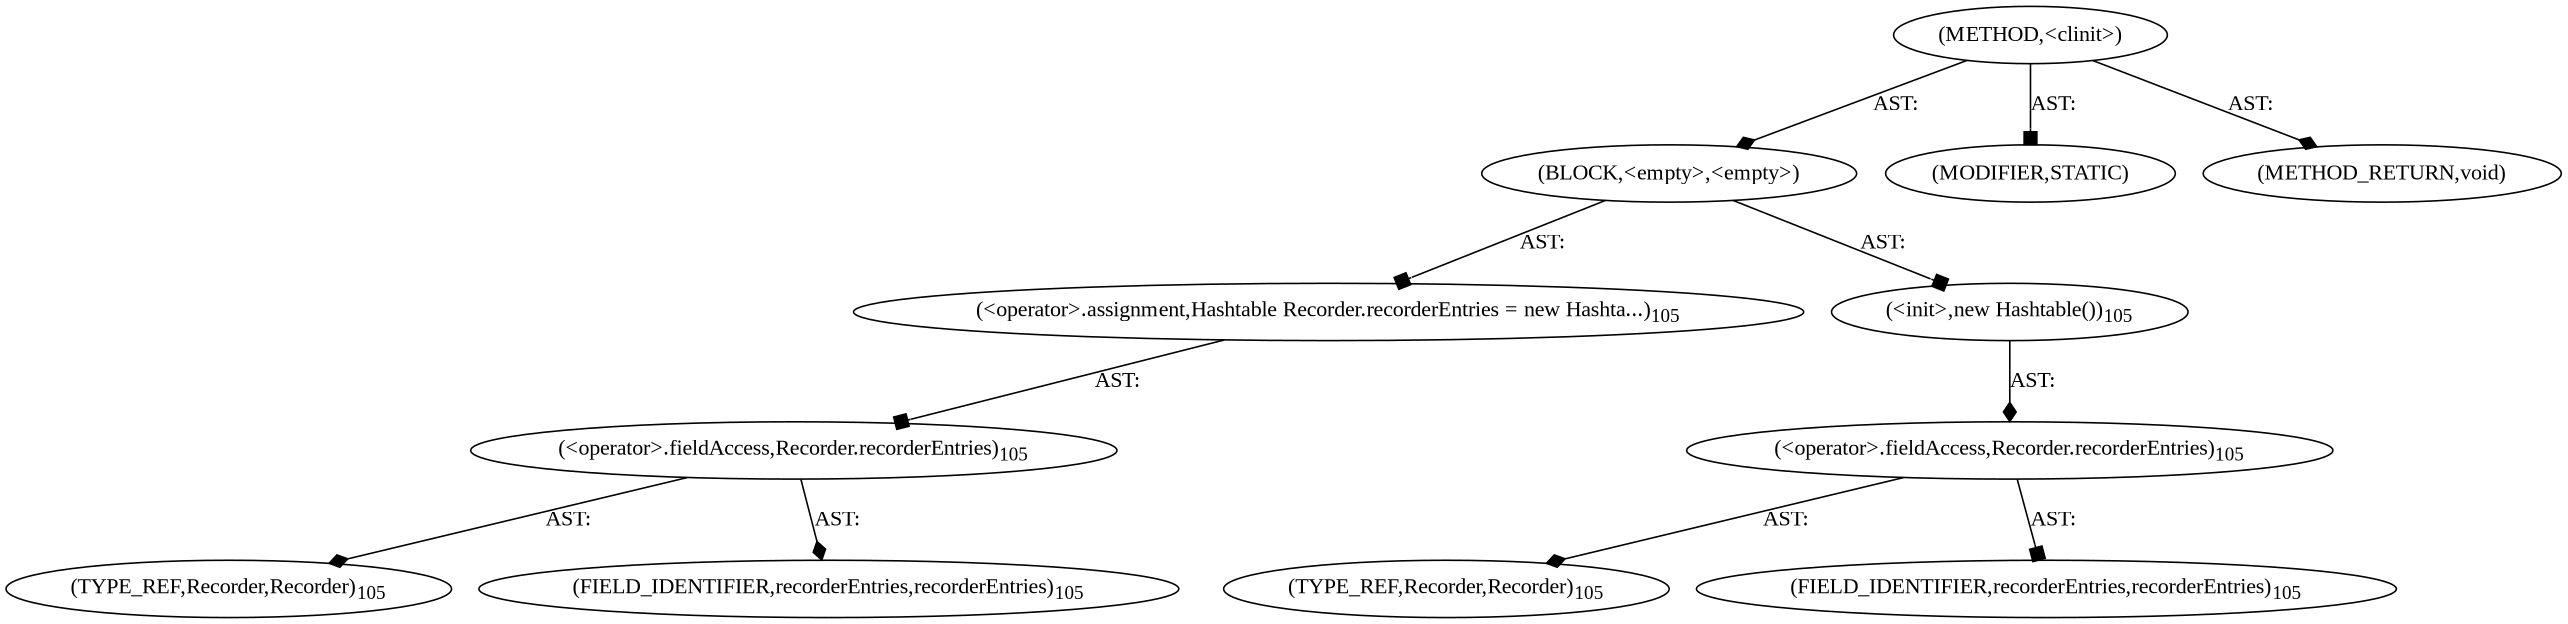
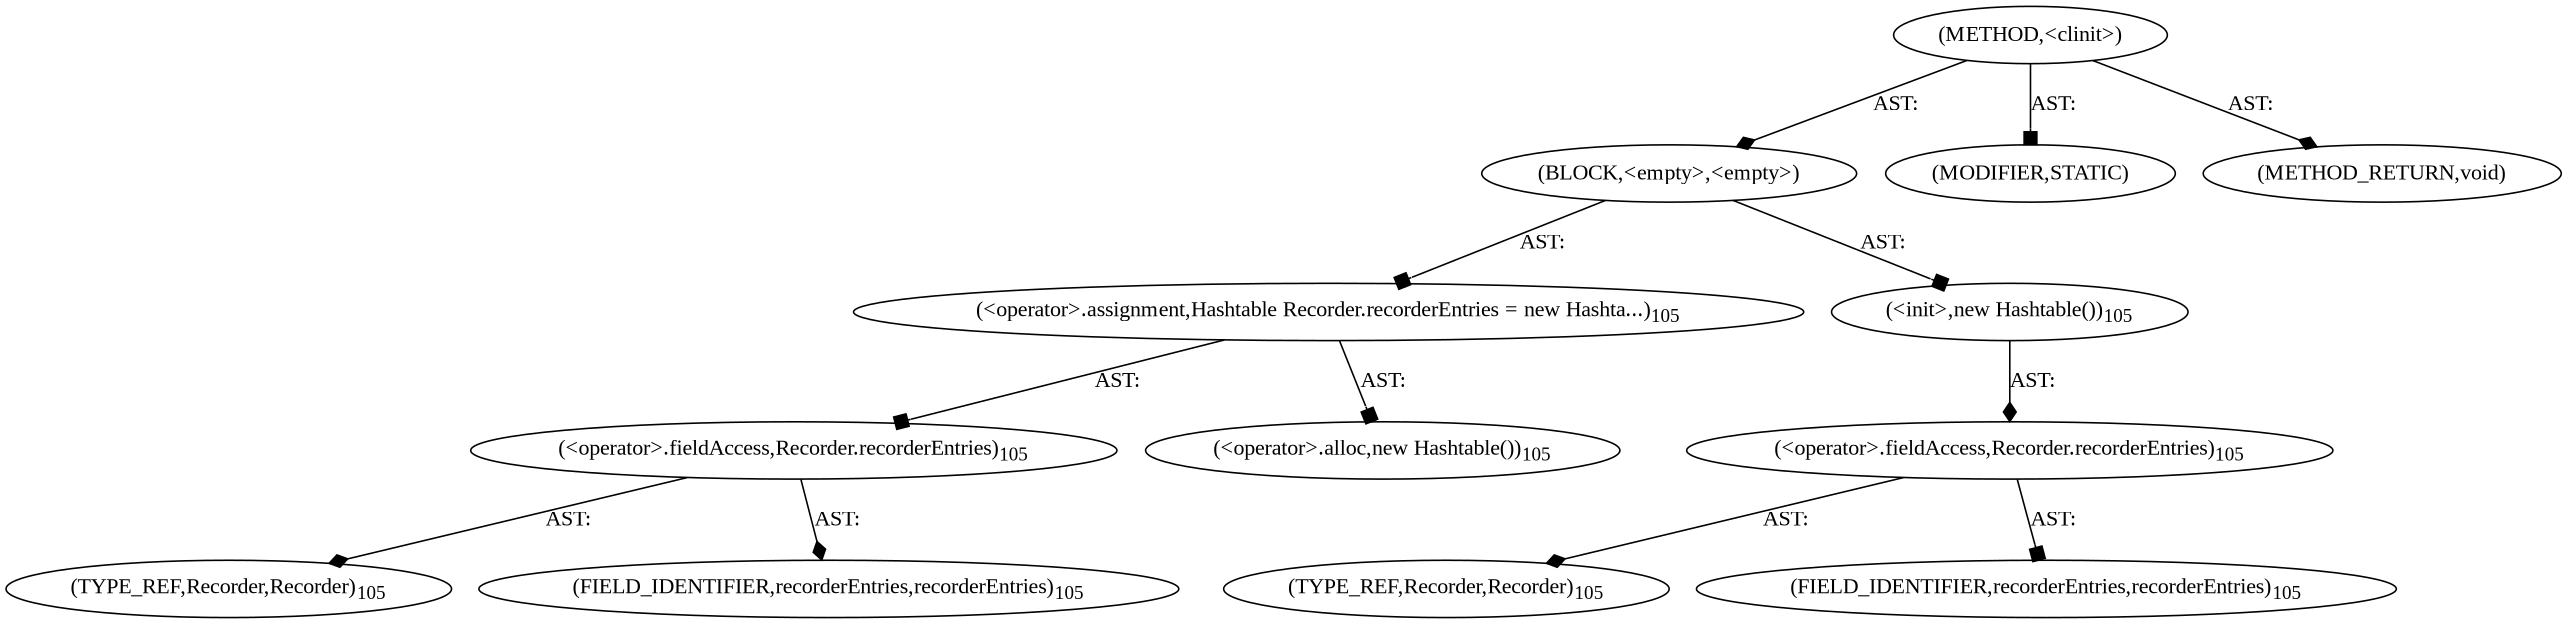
none -> (1383, 450)
